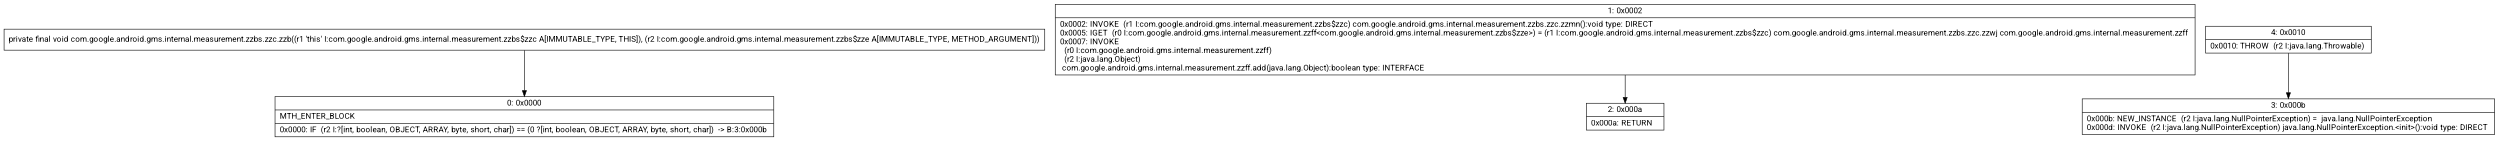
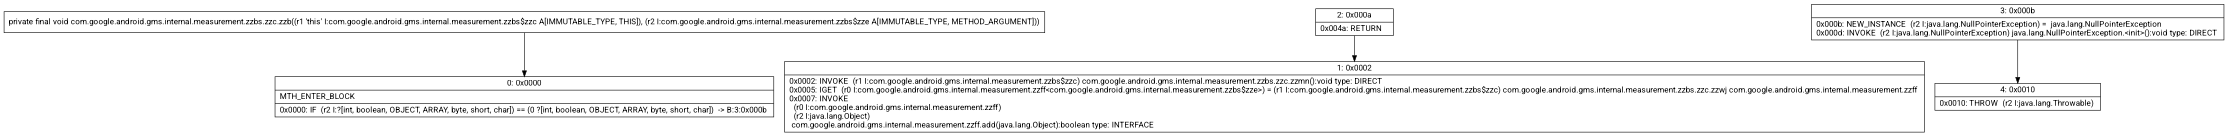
(2288, 73) -> (2018, 59)
(1625, 86) -> (1354, 46)
(1625, 123) -> (1354, 29)
